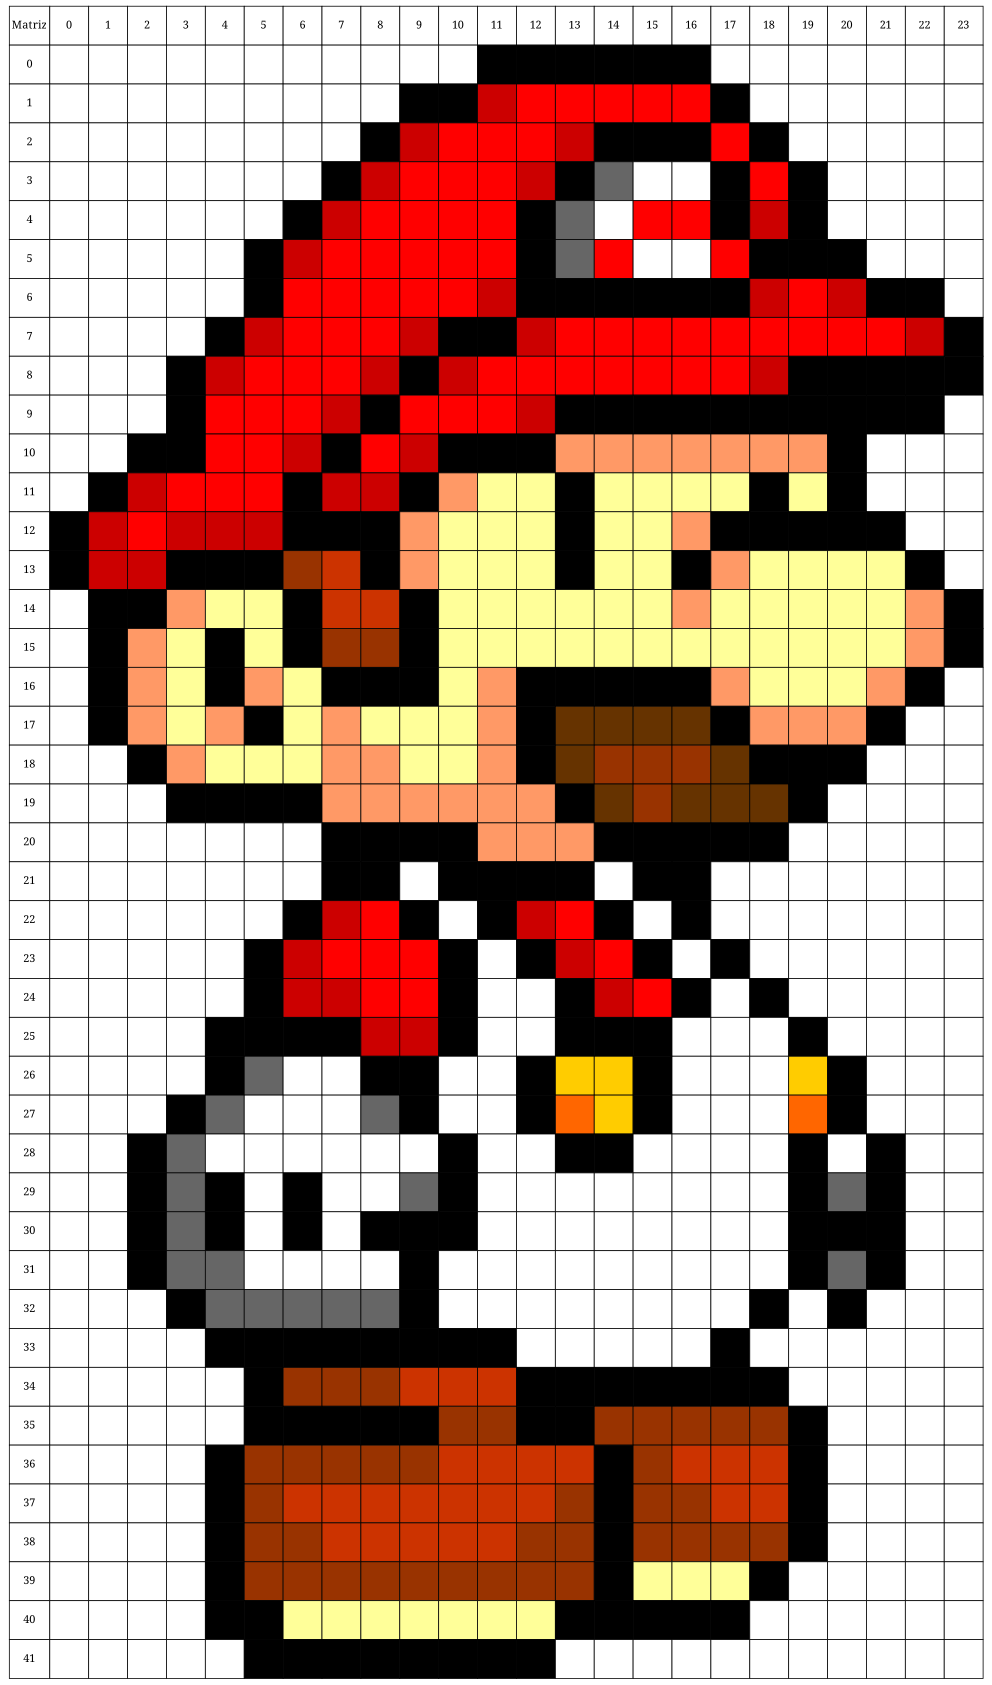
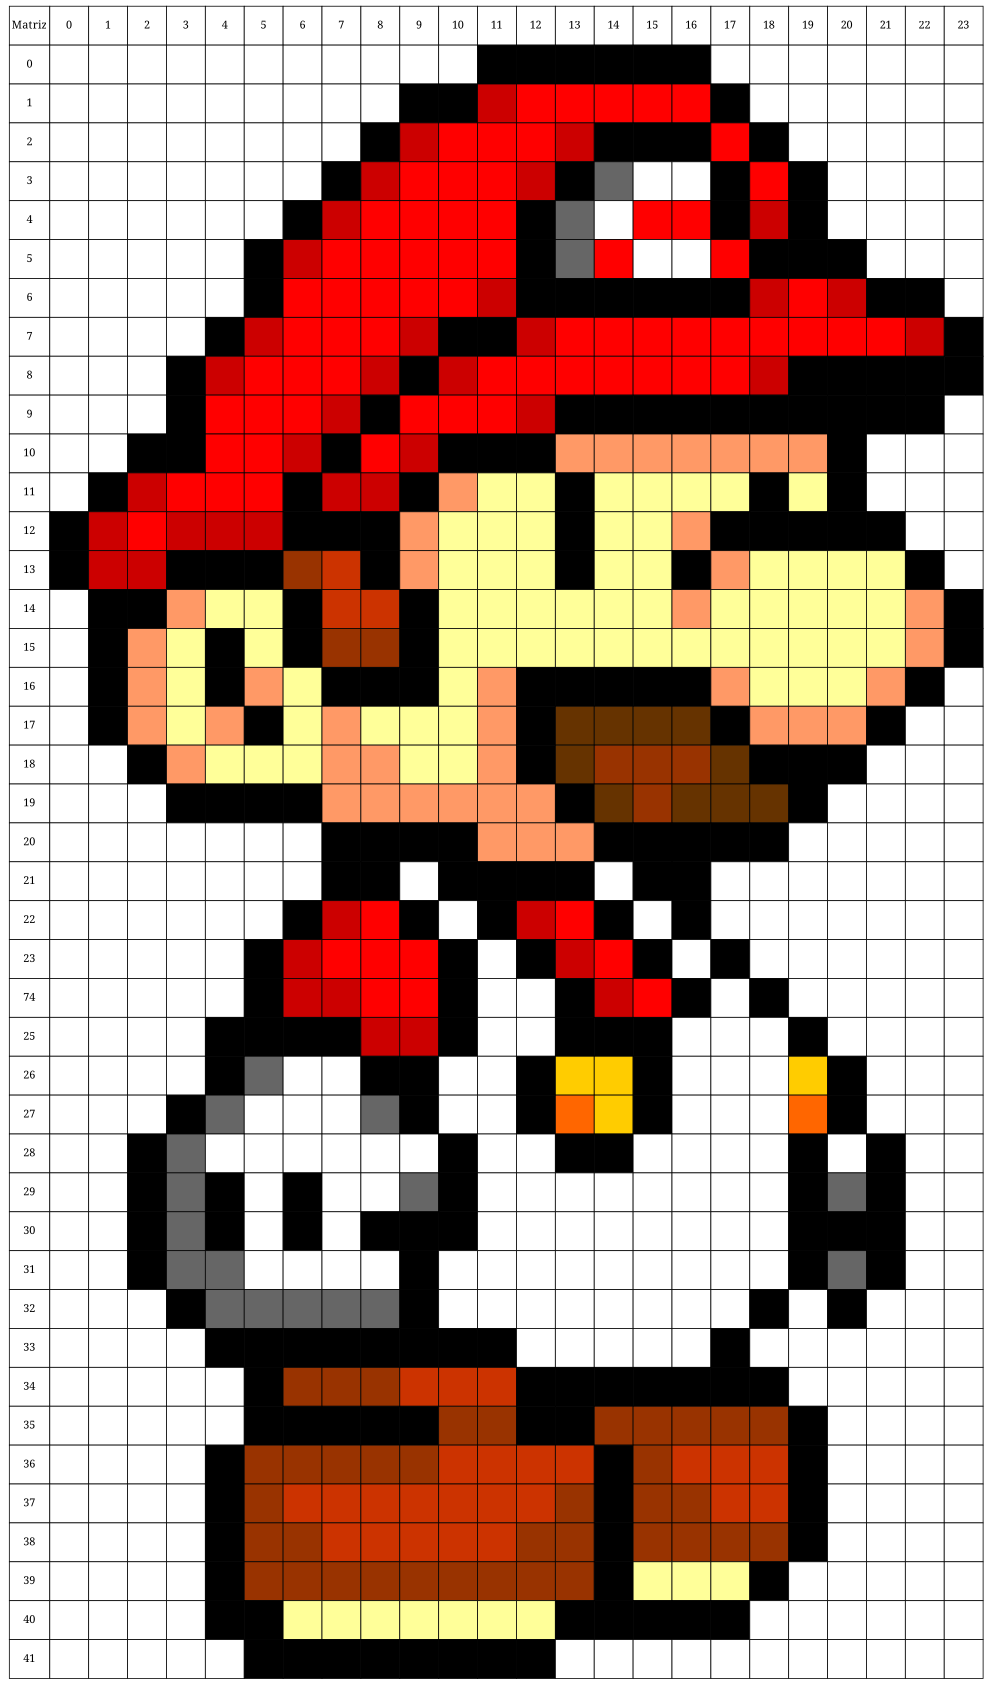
(30, 998) -> (30, 998)
